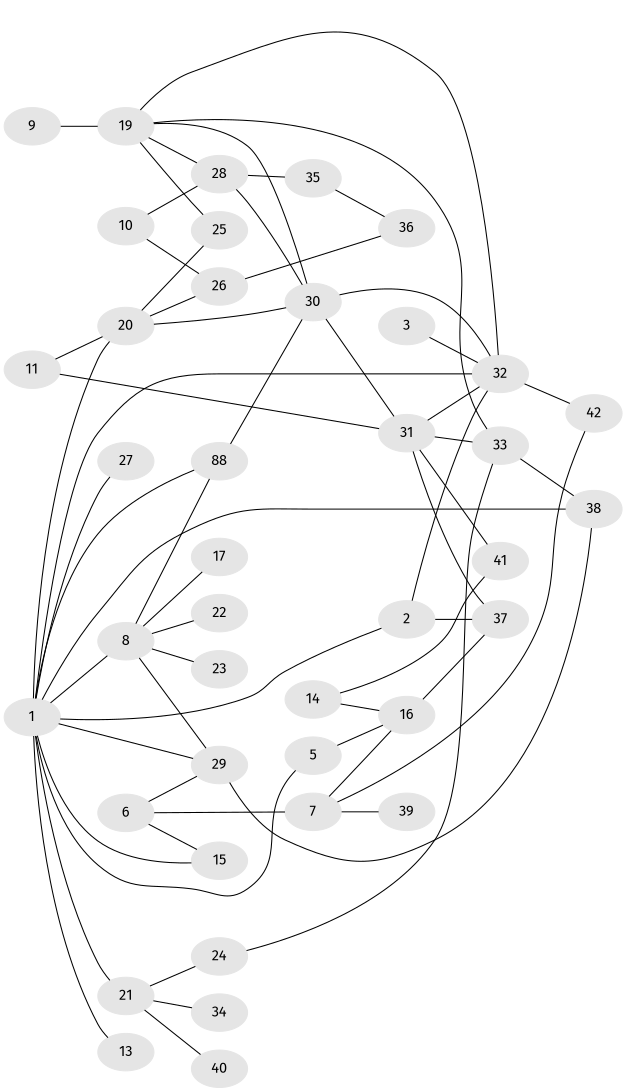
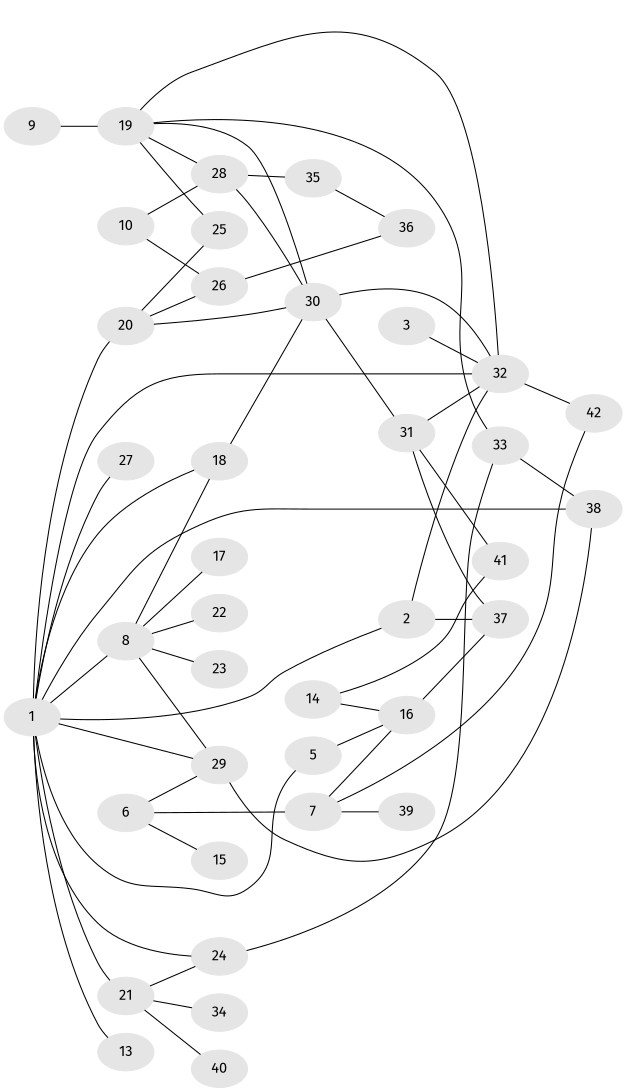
(32, 370) -> none
(454, 439) -> none
(219, 461) -> (219, 461)
(88, 833) -> (80, 902)
